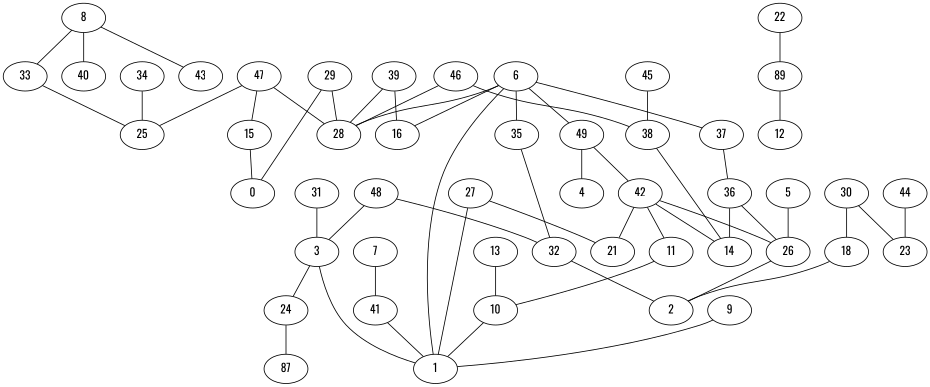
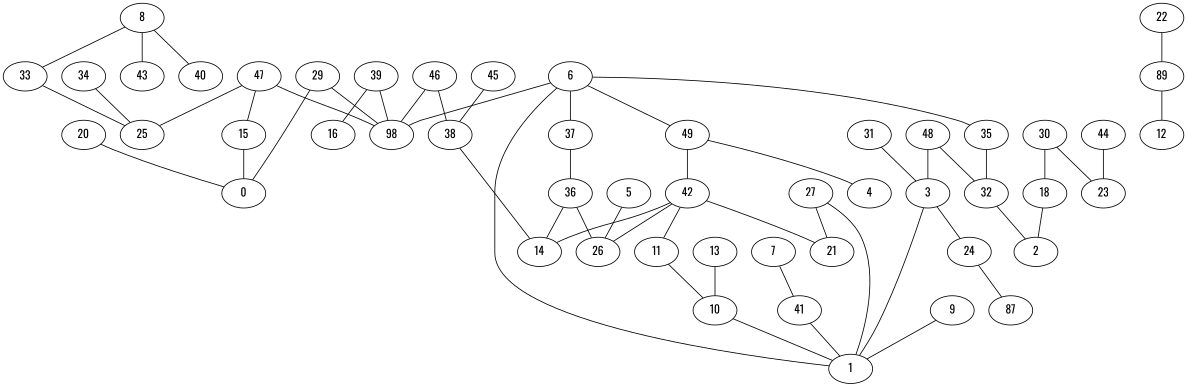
(457, 106) -> none
none -> (84, 135)
(339, 135) -> (392, 135)
(730, 281) -> none
